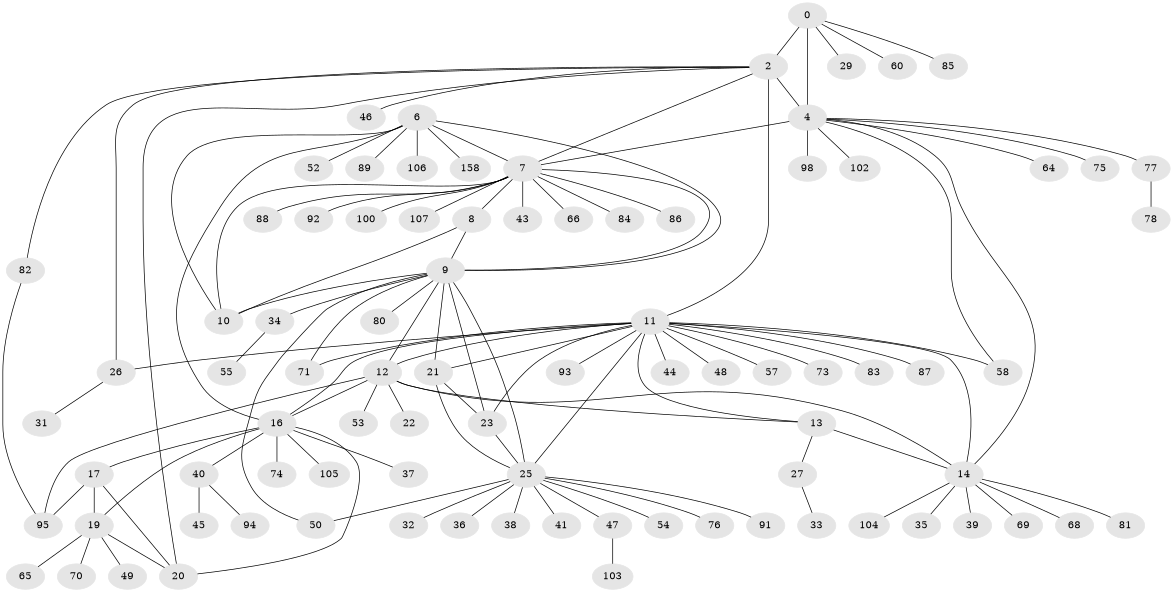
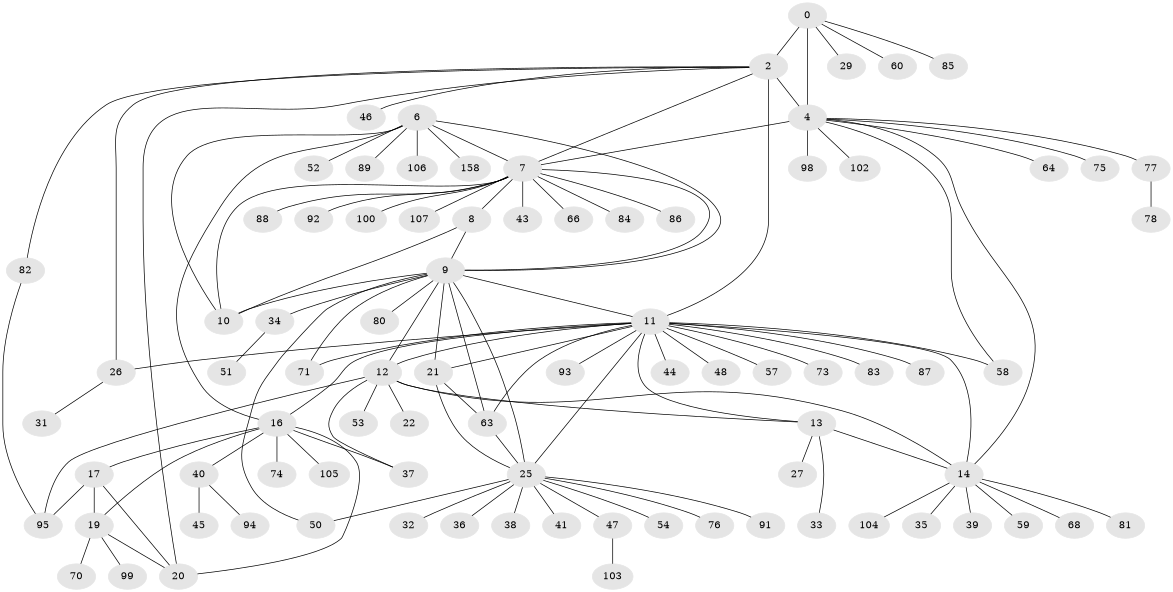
none -> (548, 296)
(227, 373) -> (227, 373)
(330, 398) -> (331, 434)
(487, 424) -> (487, 424)
(807, 500) -> (824, 475)
(1024, 526) -> (1024, 526)
(26, 577) -> none
(128, 577) -> (128, 577)
